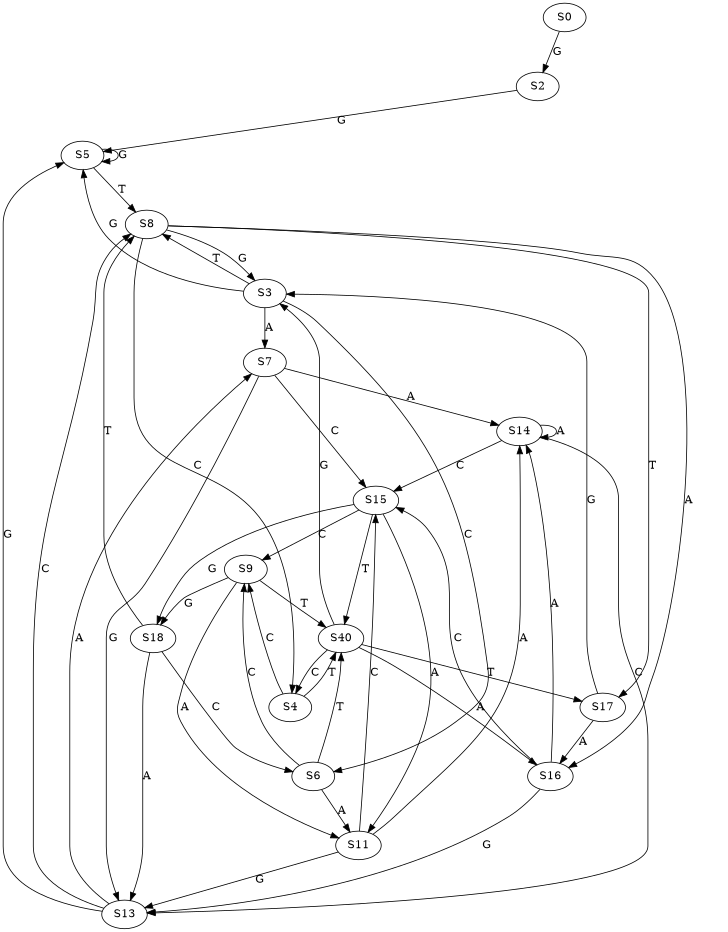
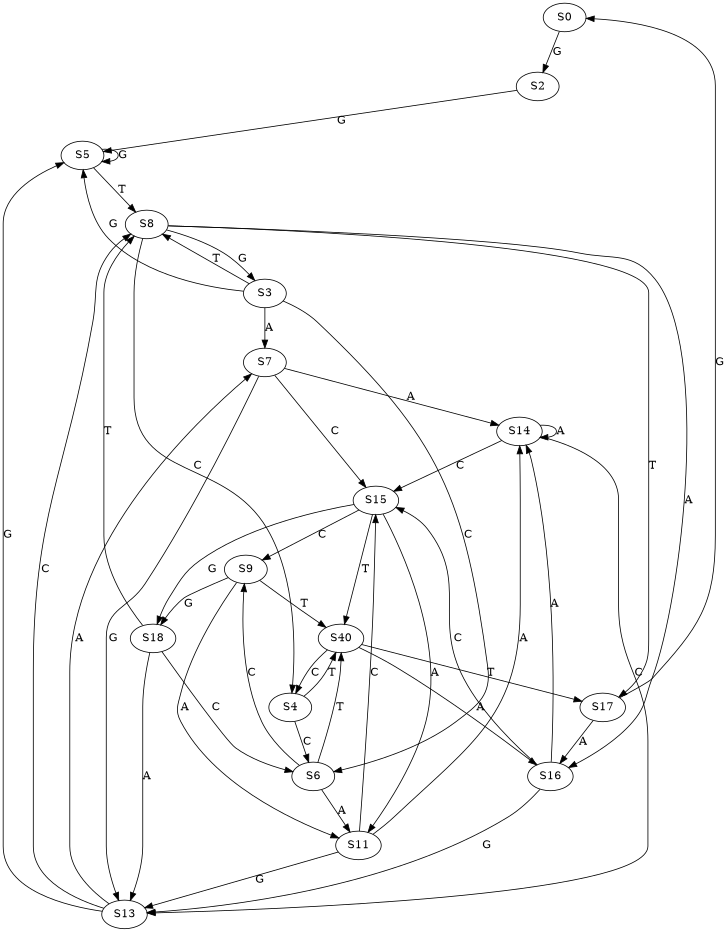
(587, 372) -> (715, 335)
(320, 462) -> none
(264, 644) -> (300, 738)
